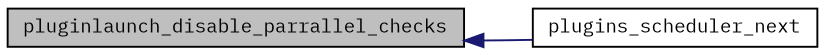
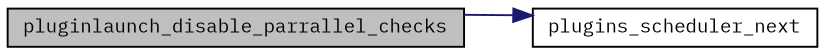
(508, 40) -> (489, 15)
